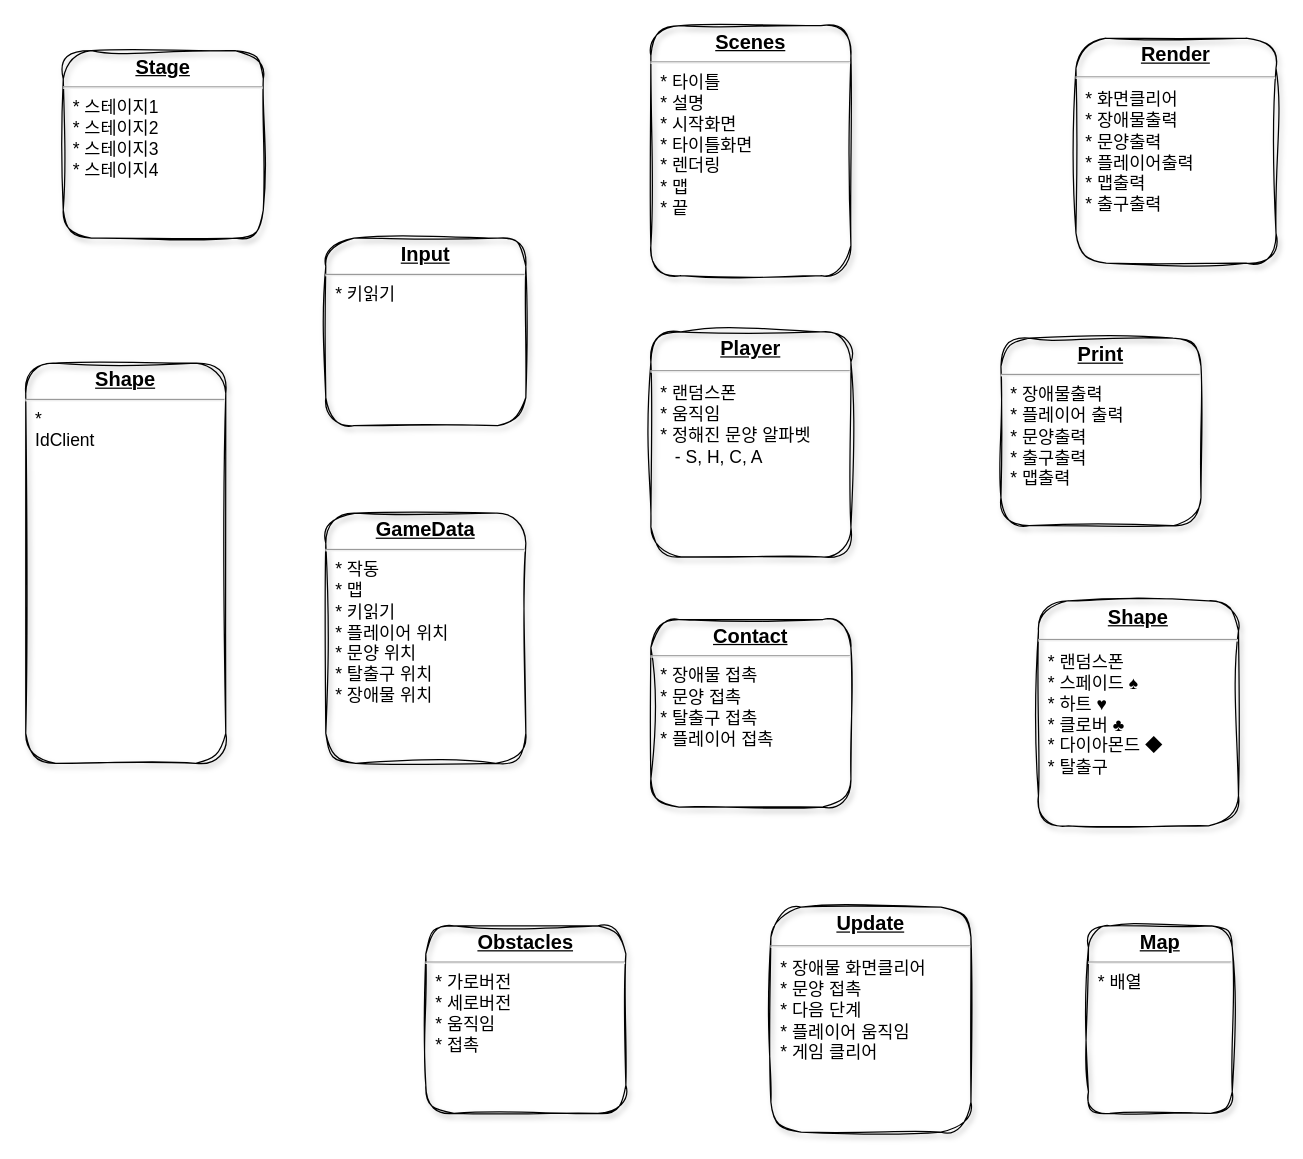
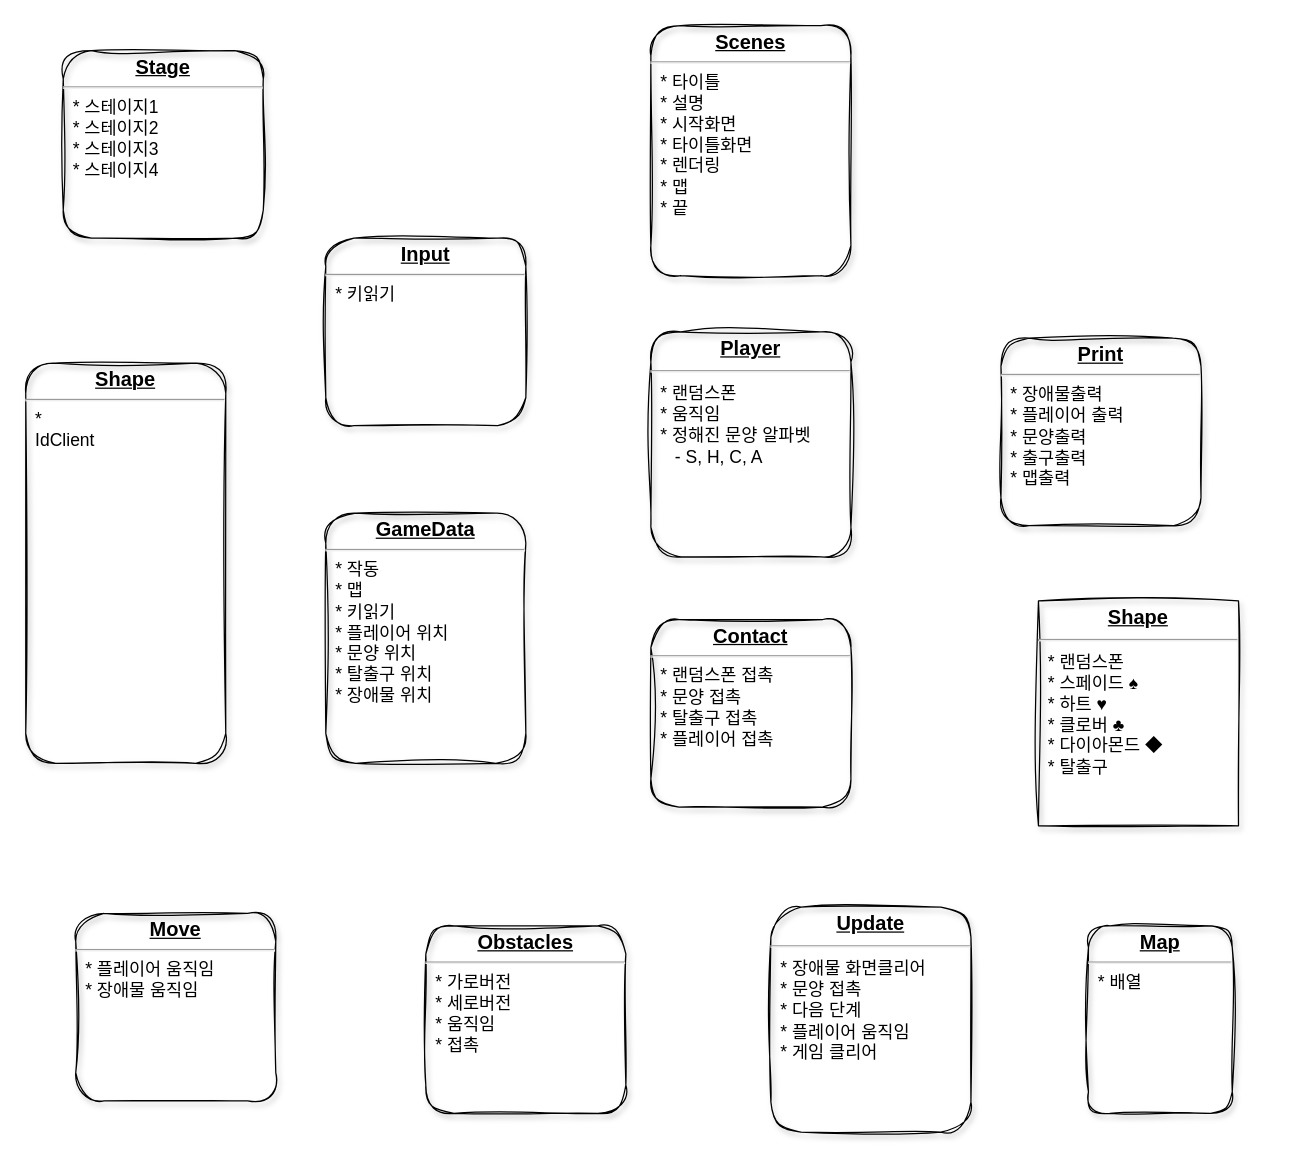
(1176, 151) -> none
(704, 664) -> (704, 664)
(1138, 713) -> (1138, 713)
none -> (176, 1007)
